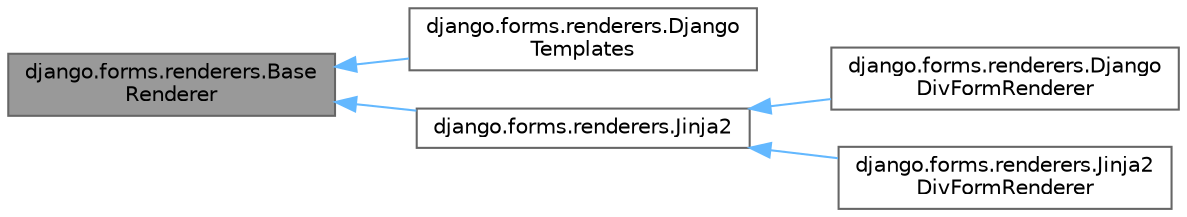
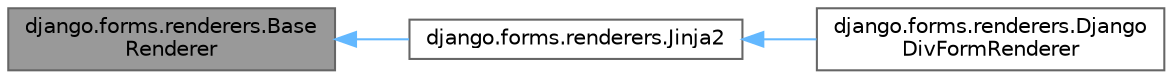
(583, 39) -> none
(1005, 178) -> none
